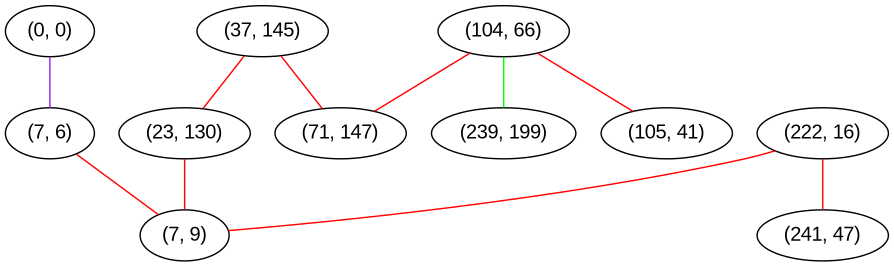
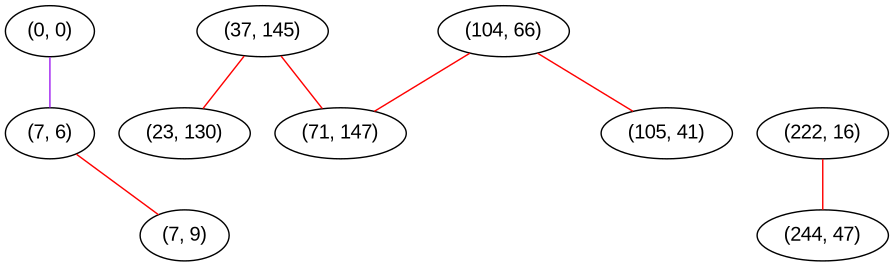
(504, 133) -> none
(185, 184) -> none
(503, 200) -> none
(823, 235) -> (823, 235)
